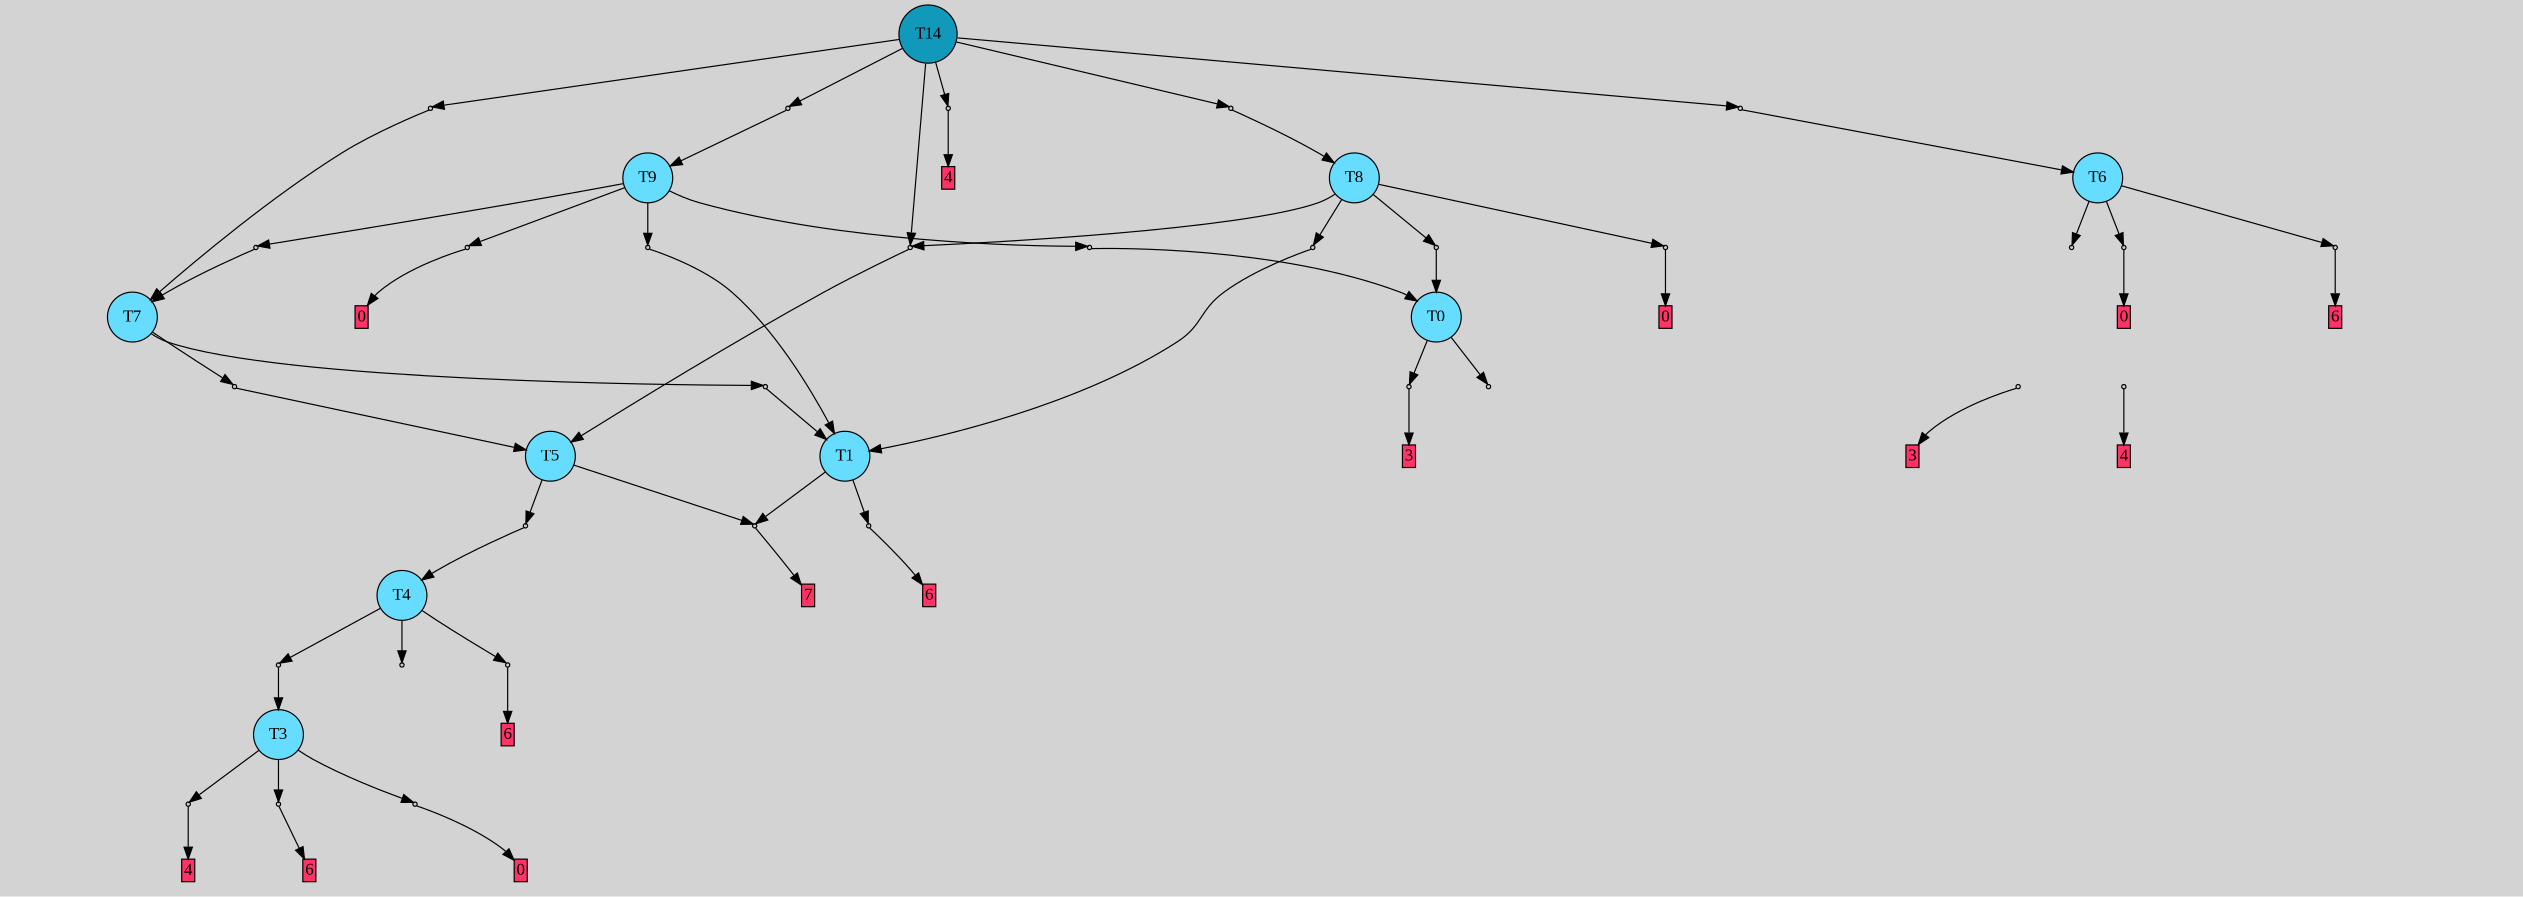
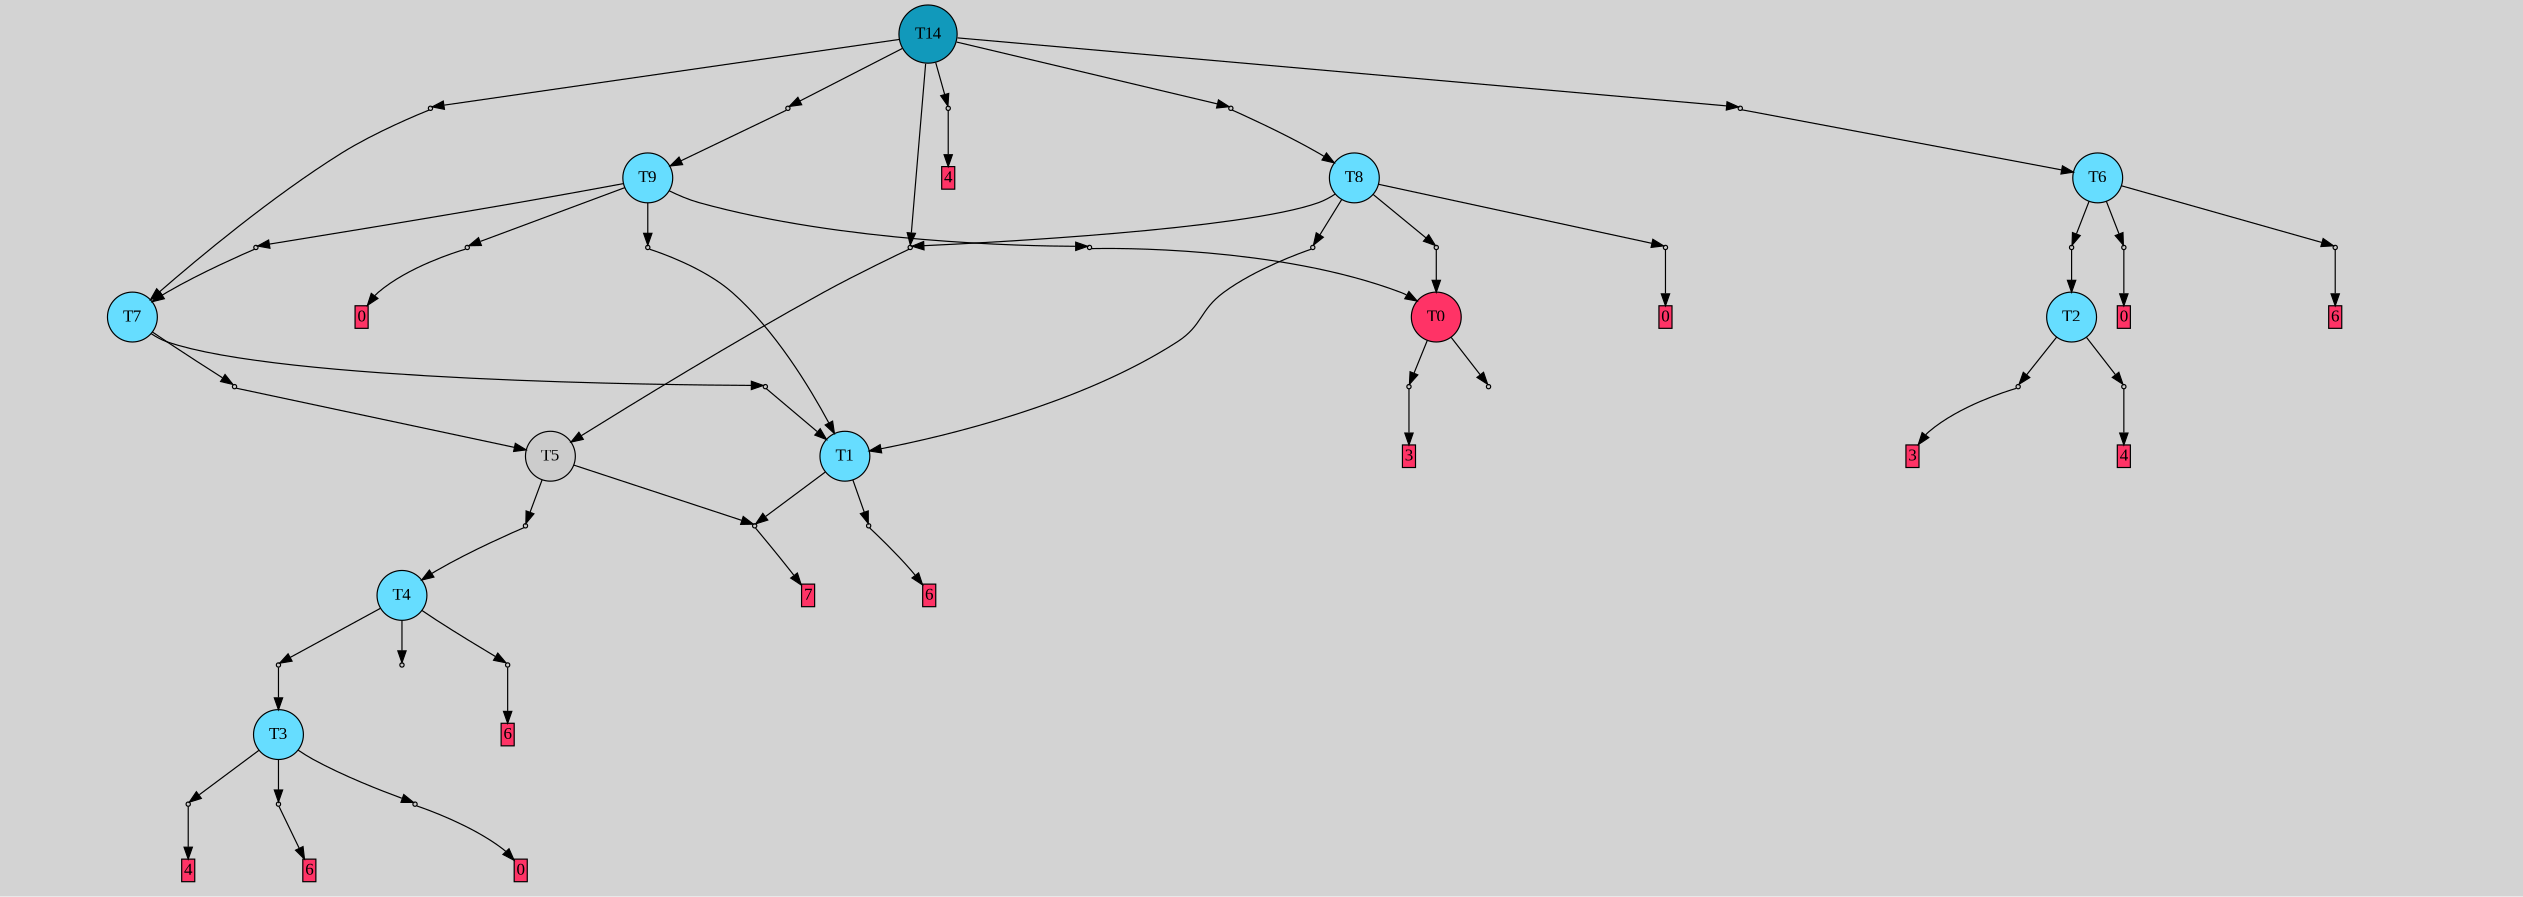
(1436, 317) -> (1436, 317)
none -> (2072, 317)
(550, 456) -> (550, 456)
